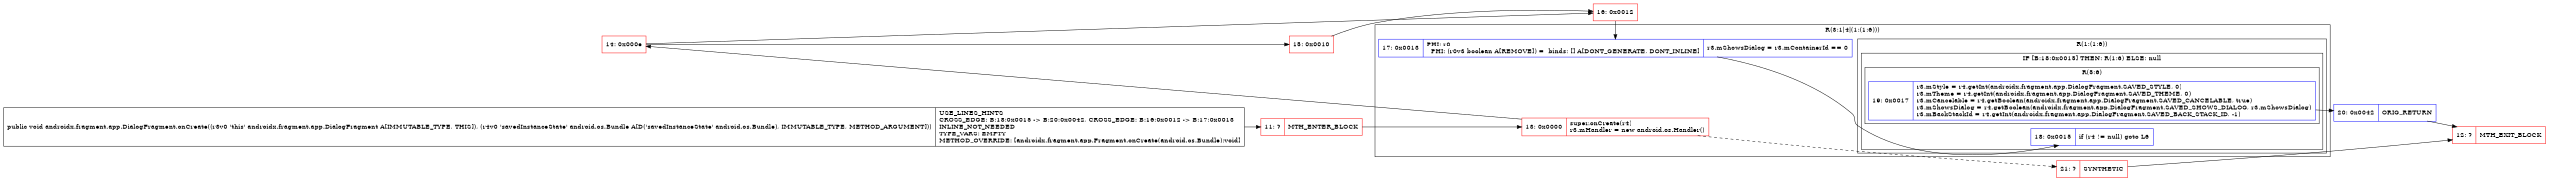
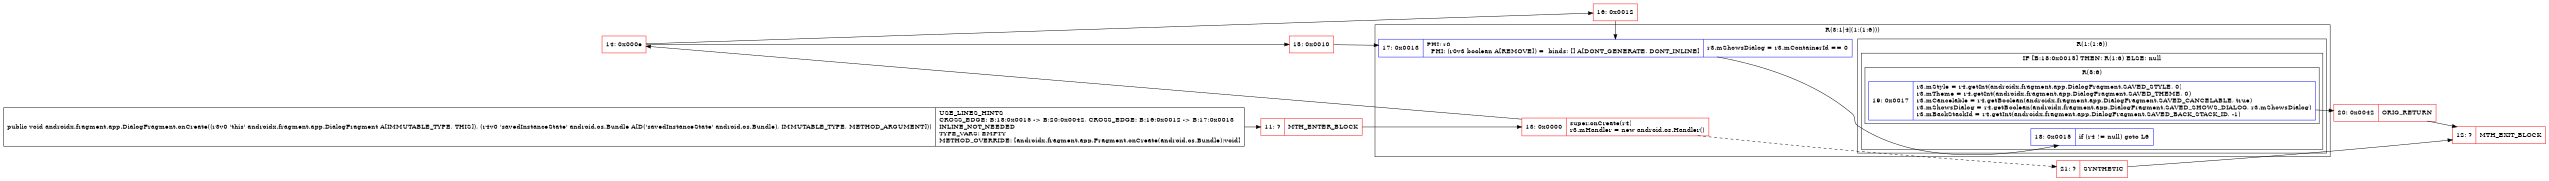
(1459, 13) -> (1354, 45)
(2385, 113) -> (2385, 113)
